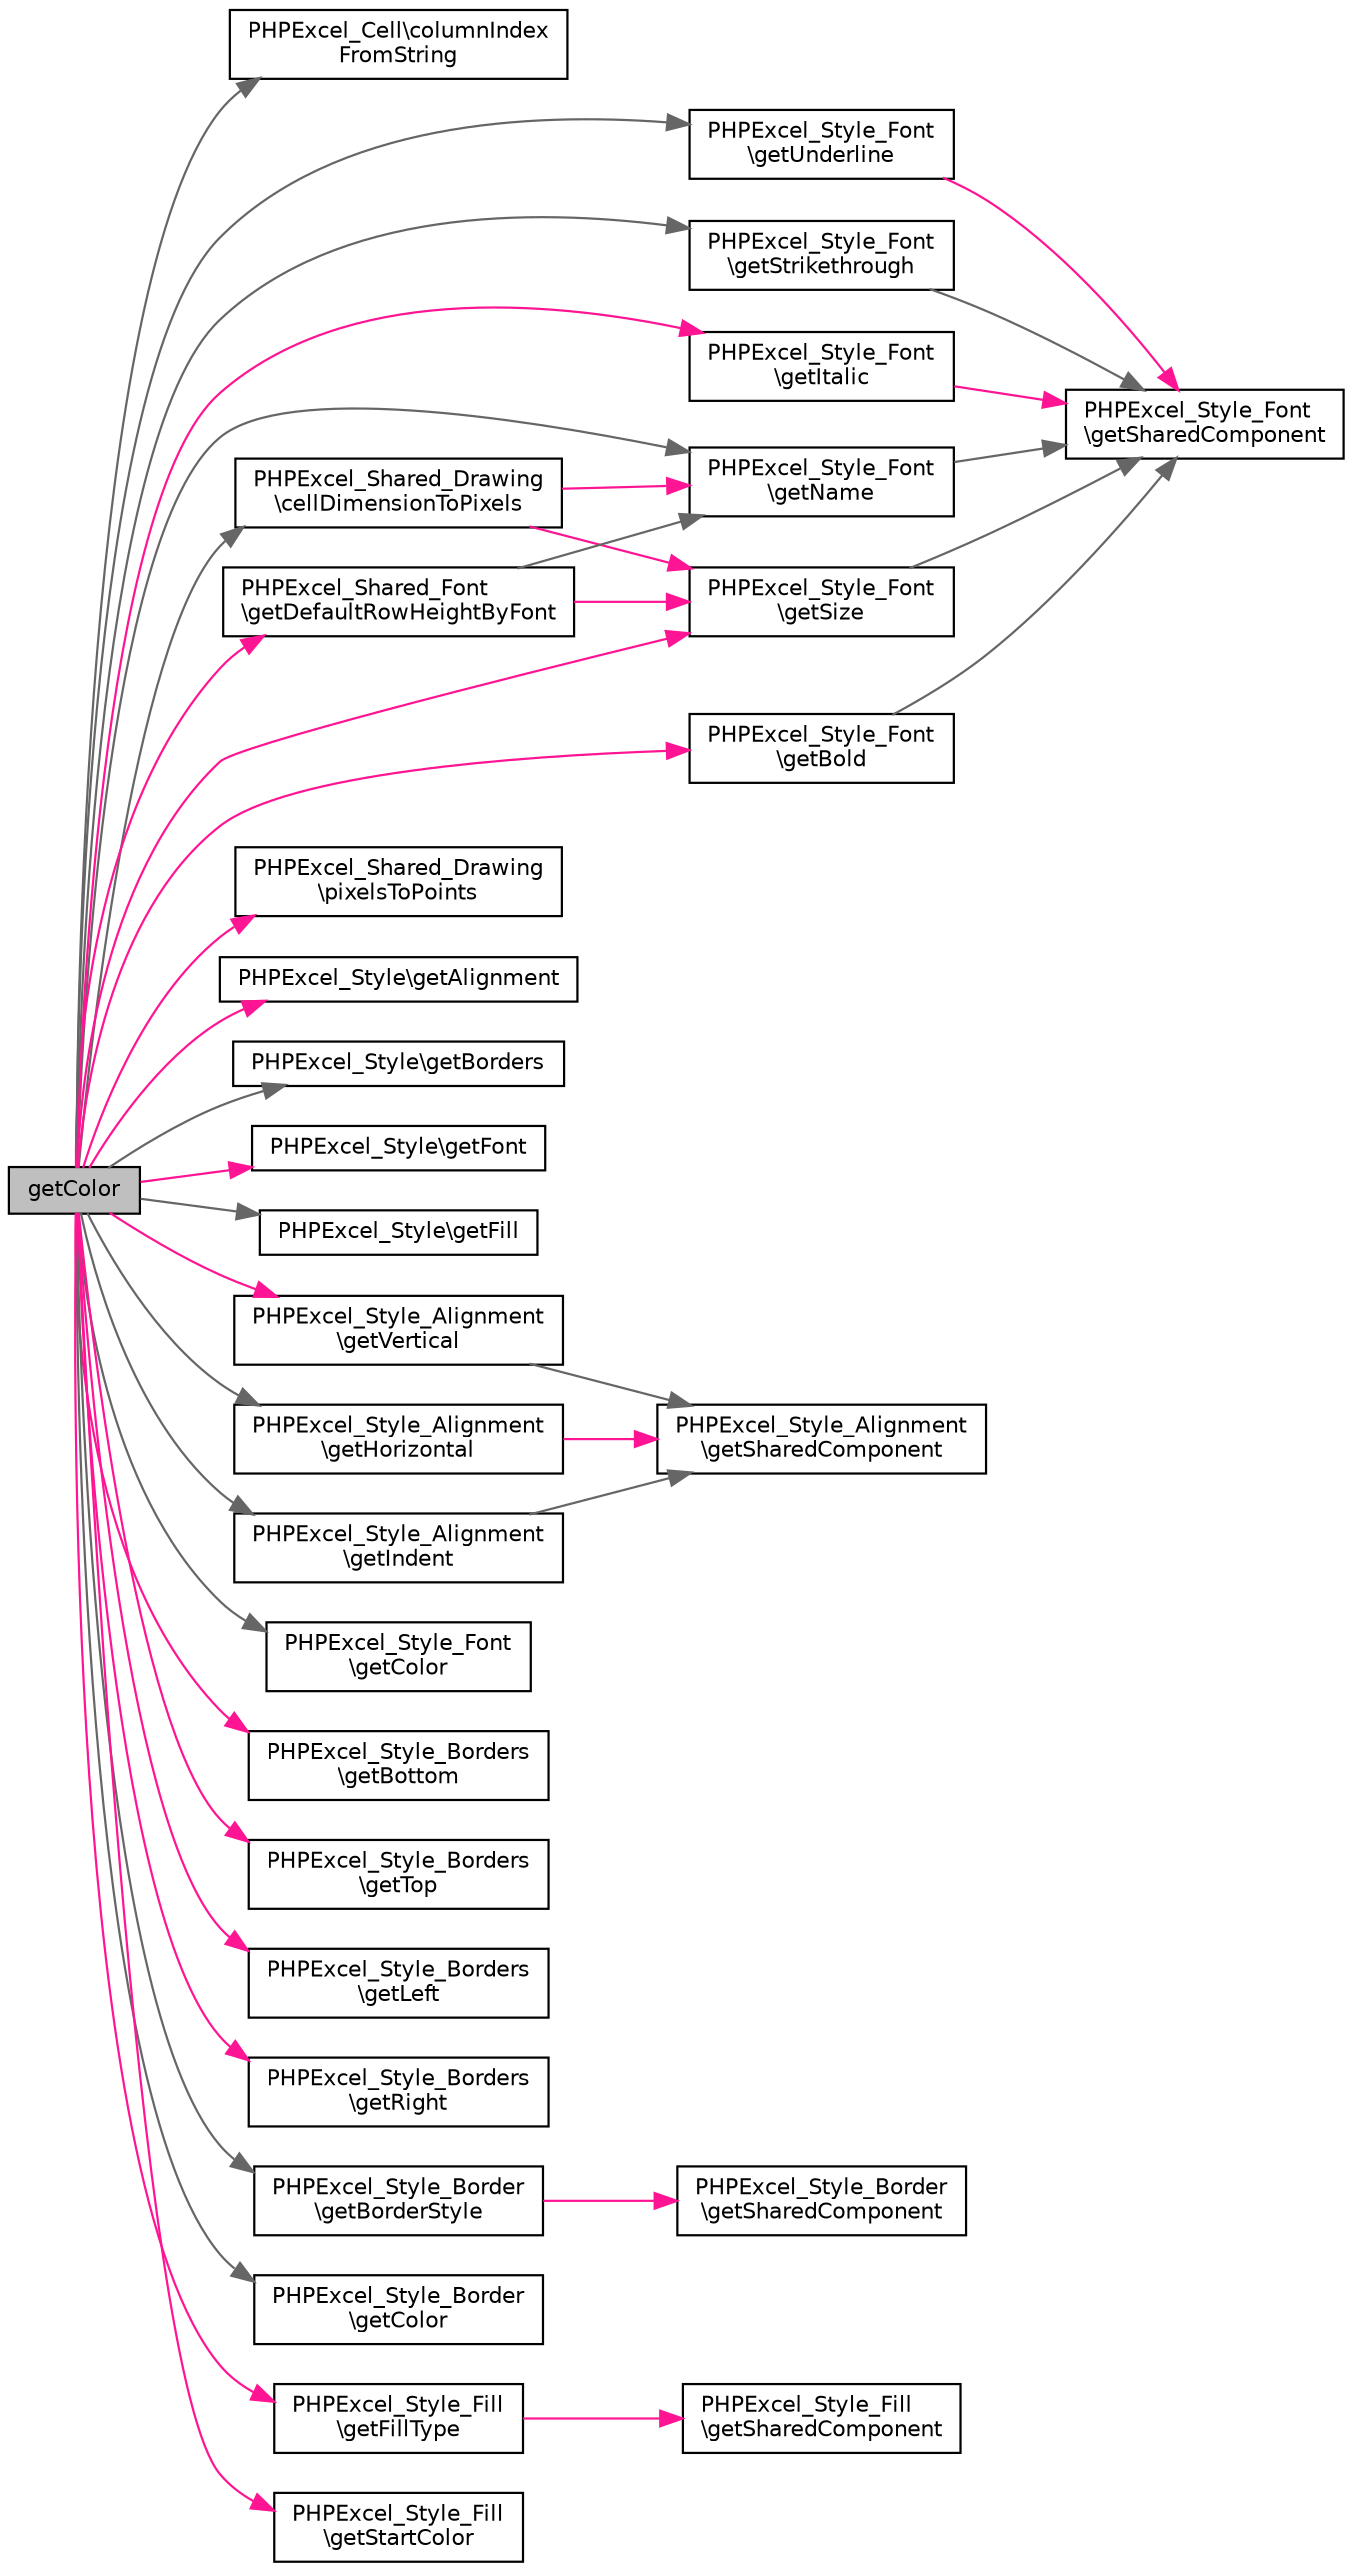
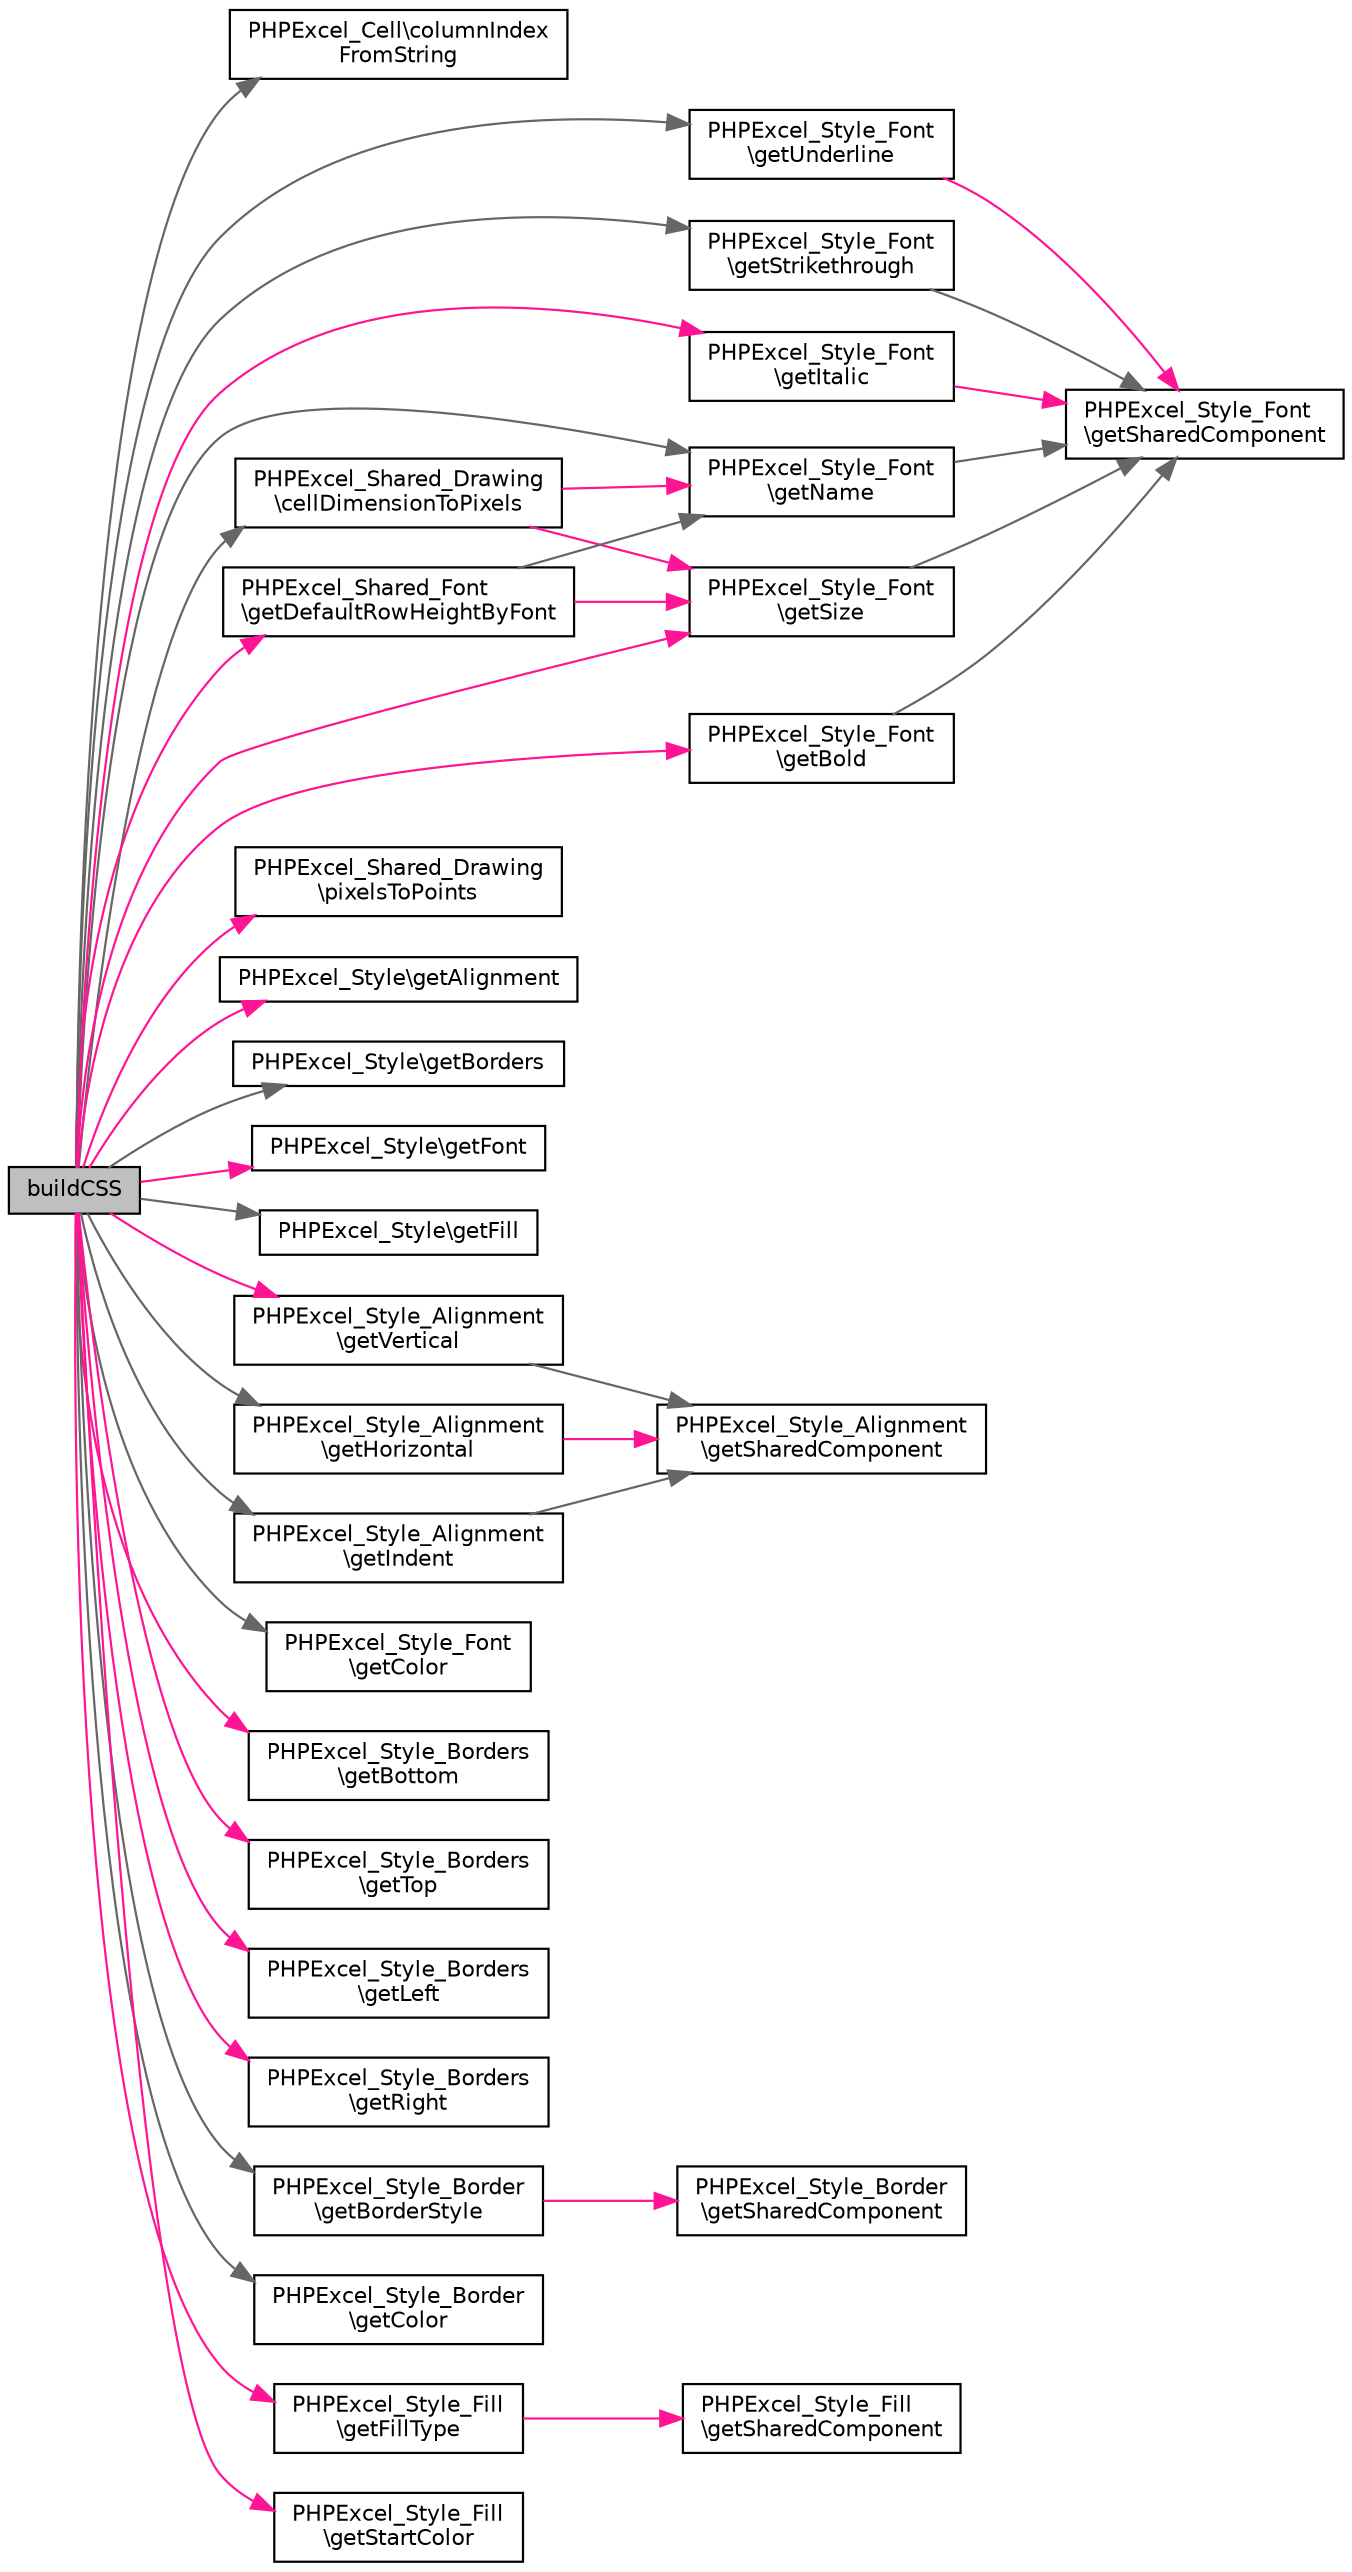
(74, 1190) -> (74, 1190)
